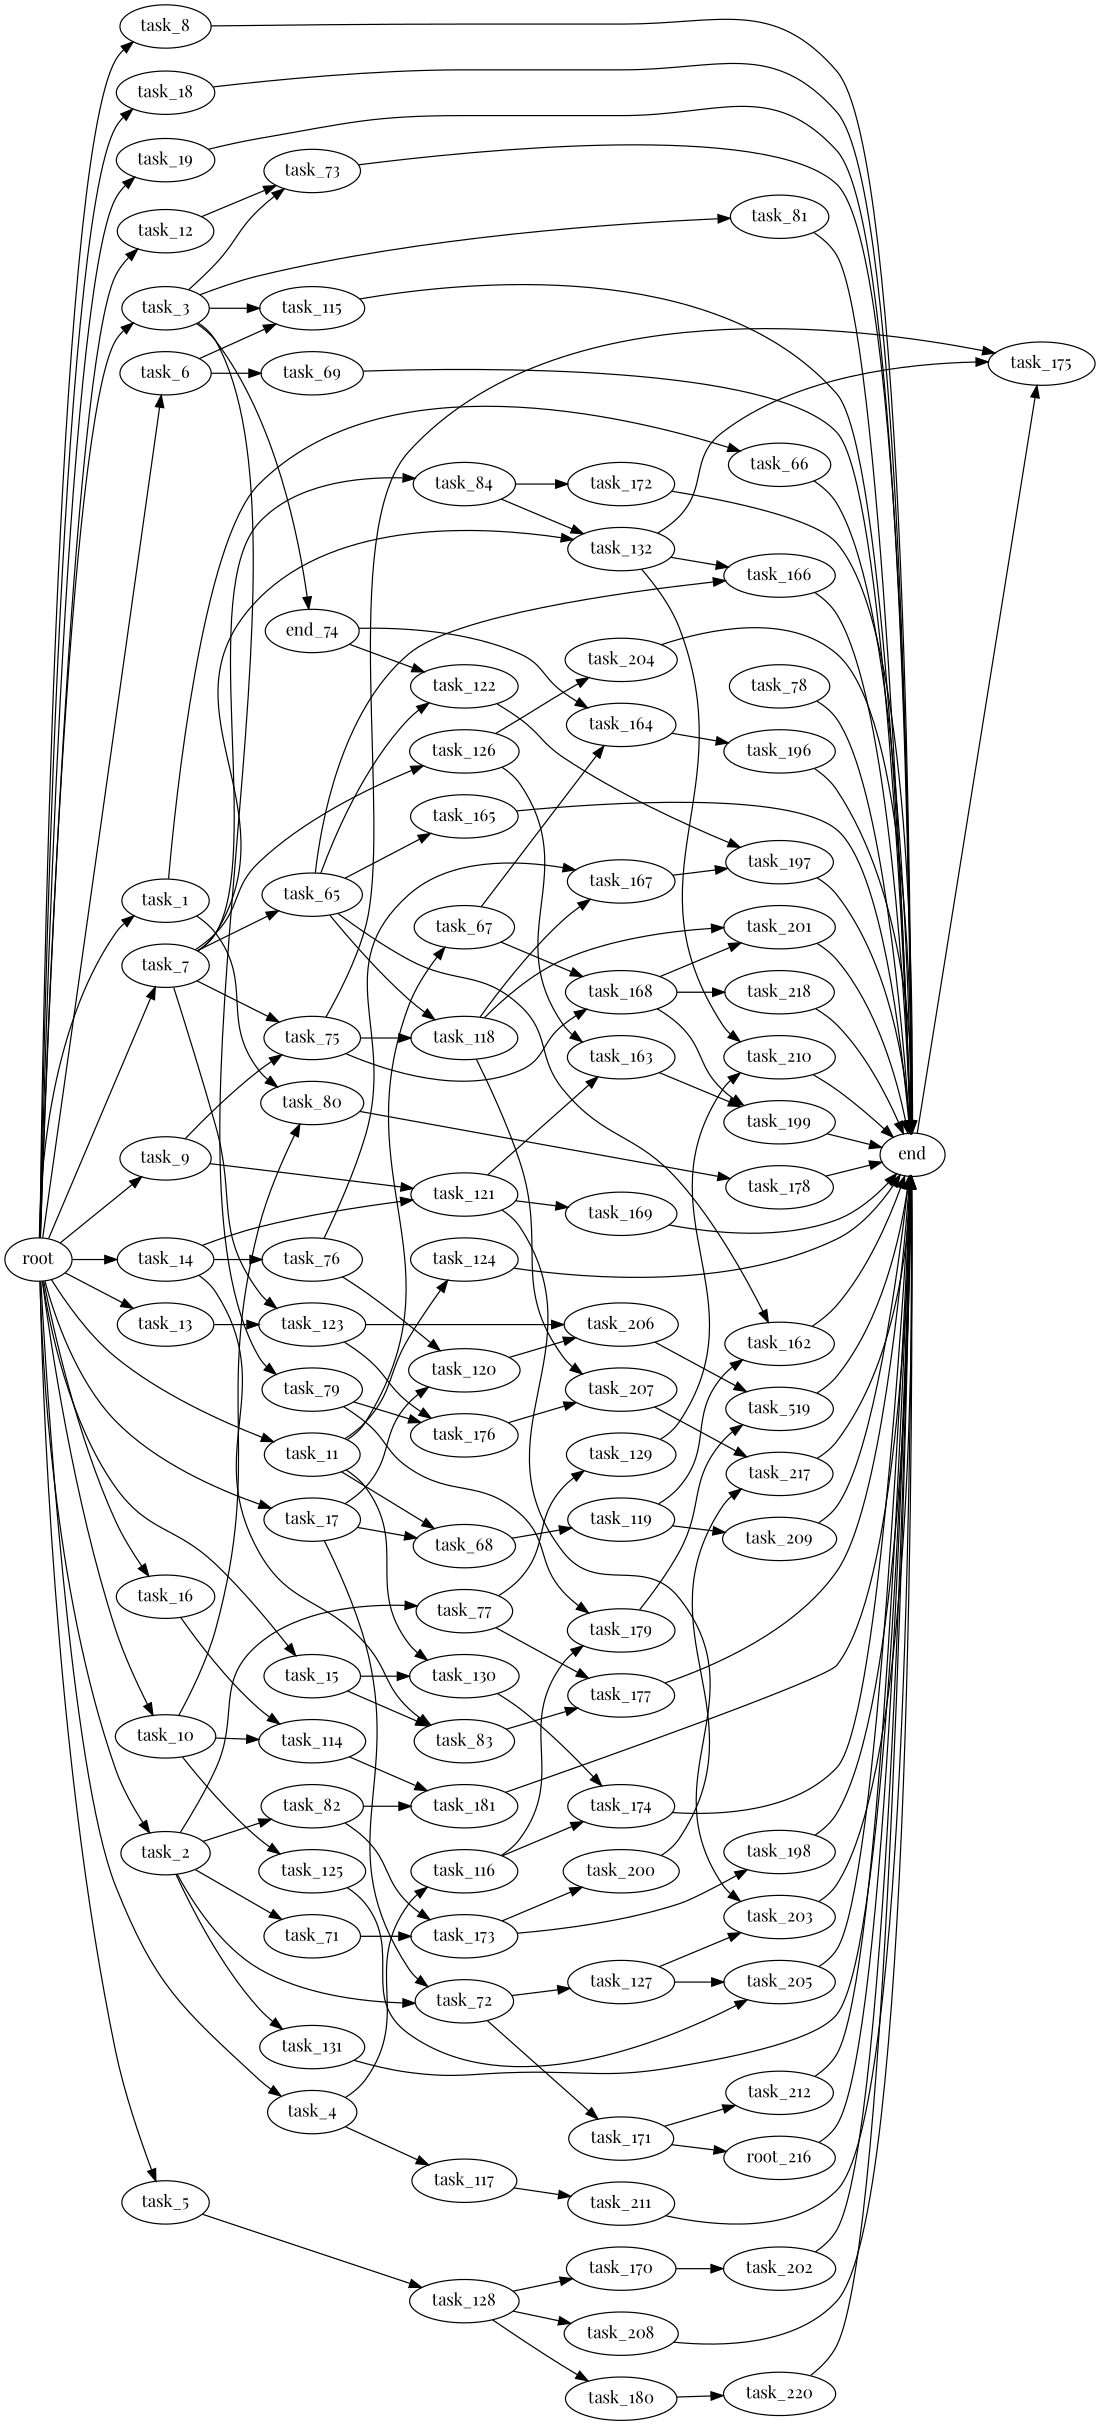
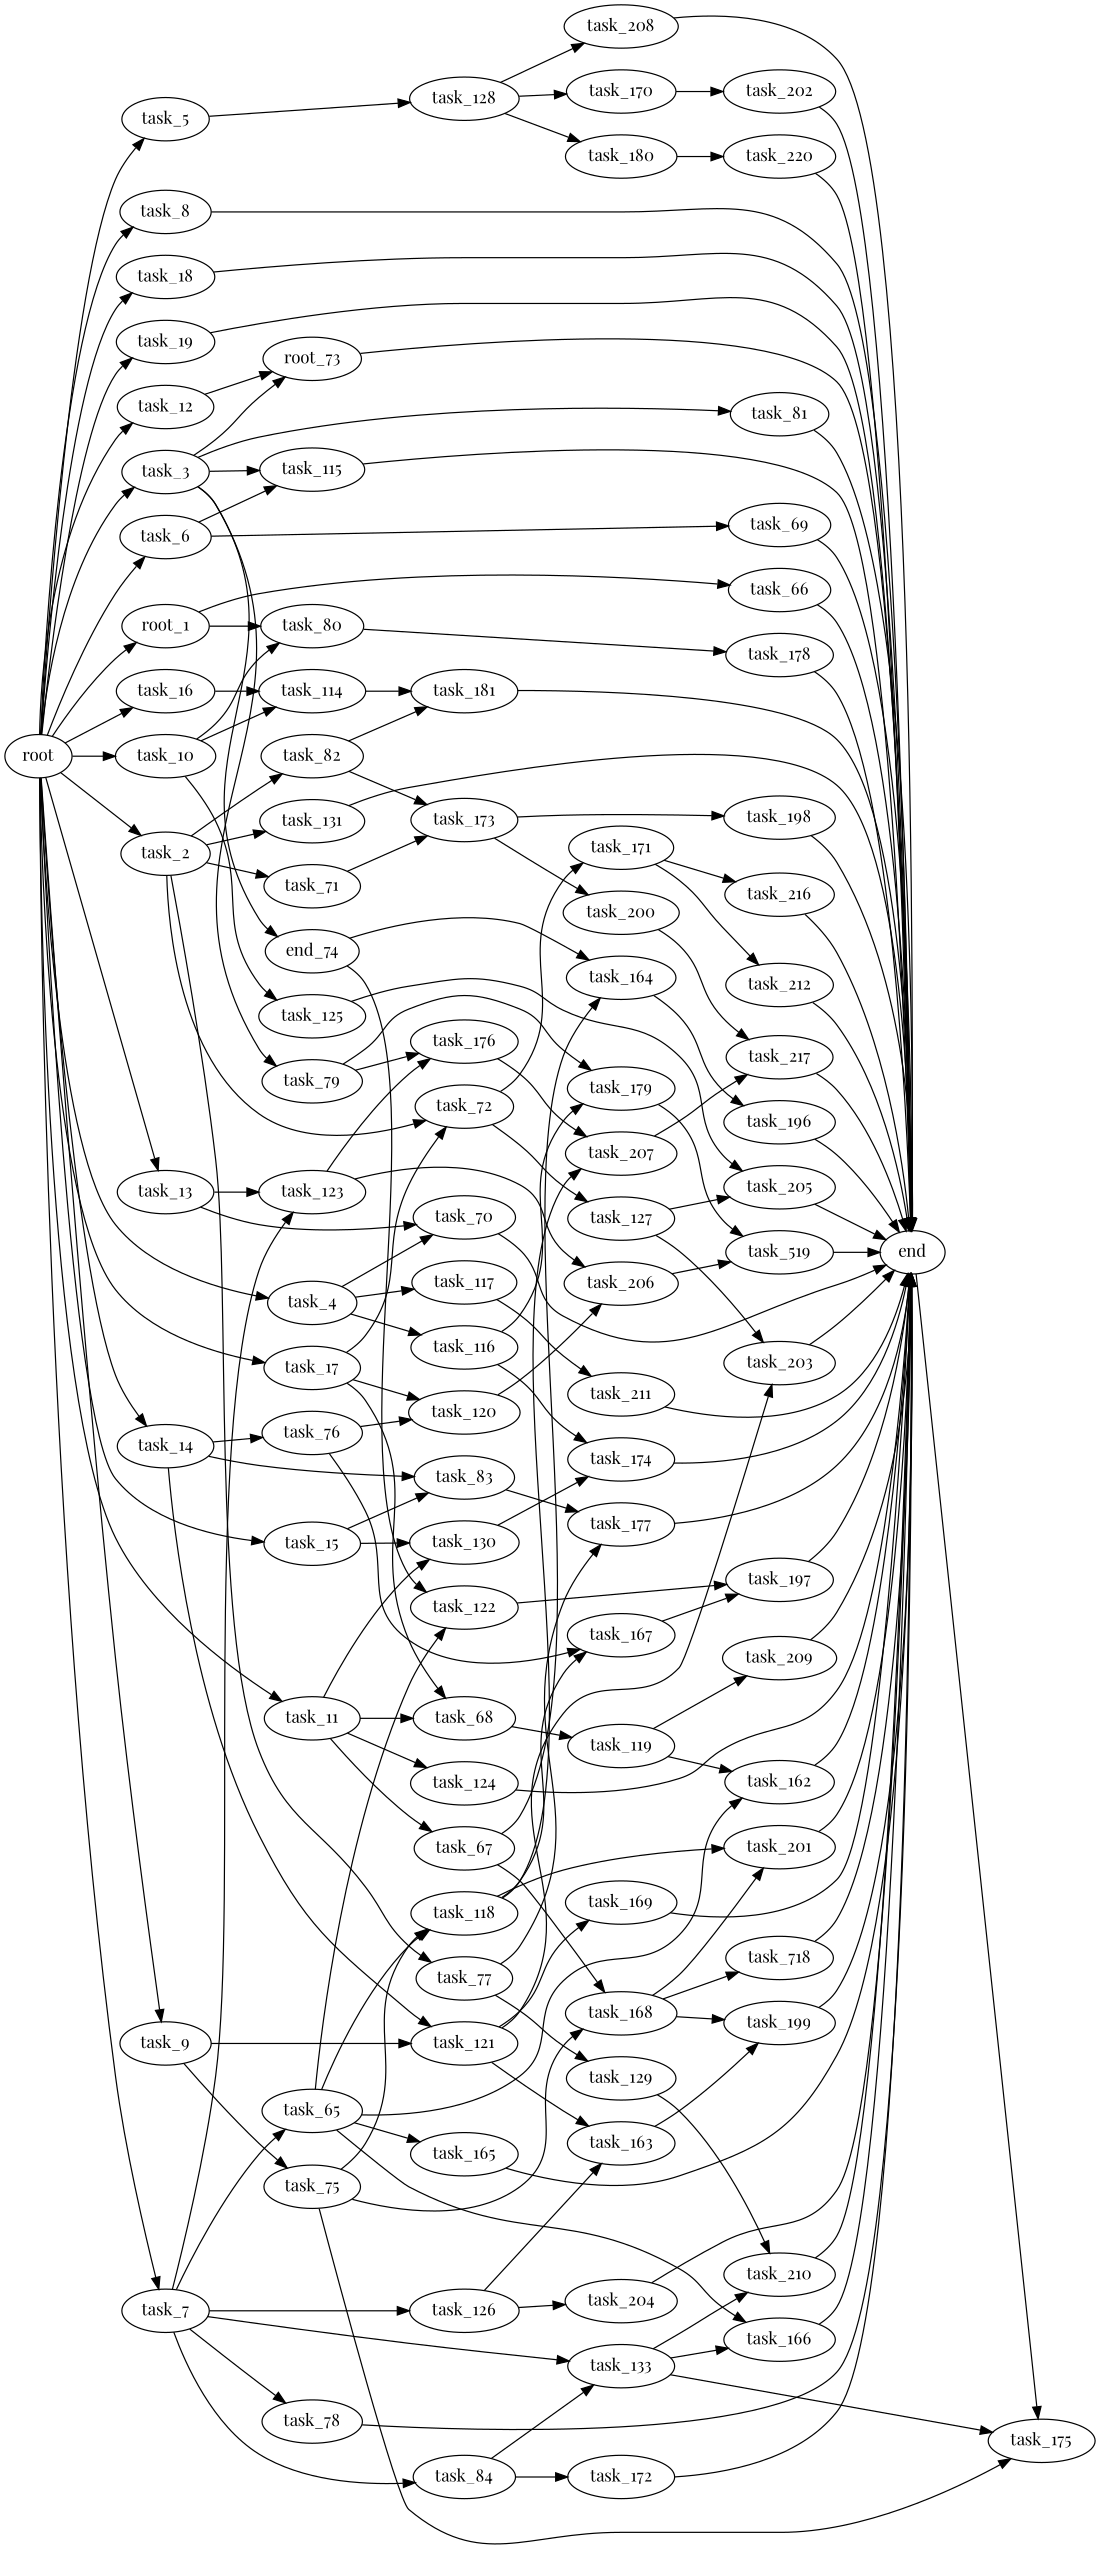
(312, 171) -> (312, 359)
(621, 549) -> (621, 2366)
(166, 901) -> (166, 626)
(780, 992) -> (780, 1958)
(245, 1005) -> (232, 2363)
none -> (464, 1217)
(780, 2158) -> (780, 895)
